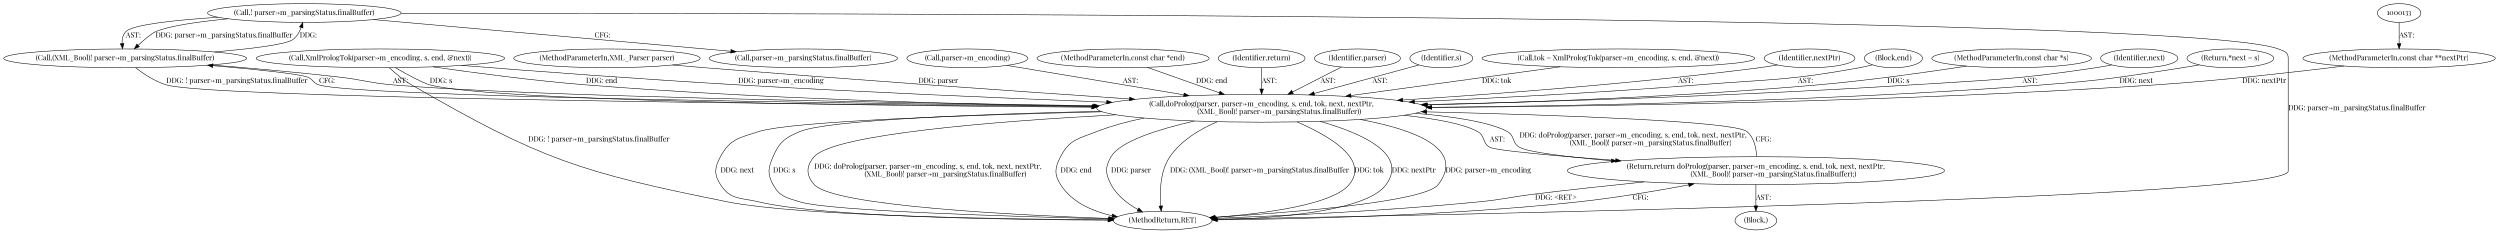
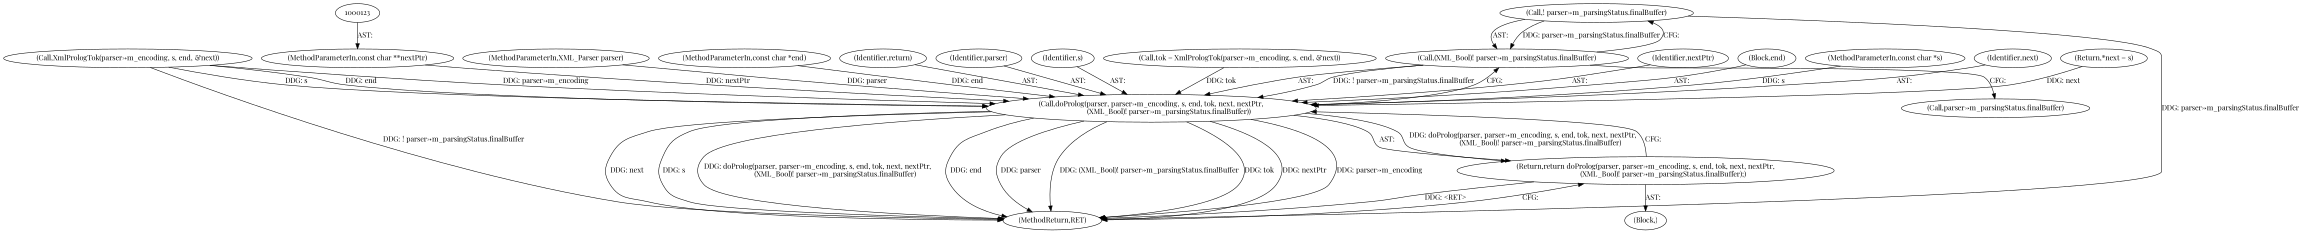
(2399, 13) -> (358, 13)
(552, 35) -> (1797, 68)
(309, 36) -> (1672, 36)
(967, 58) -> none
